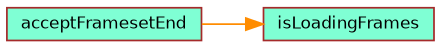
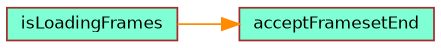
(224, 24) -> (200, 24)
